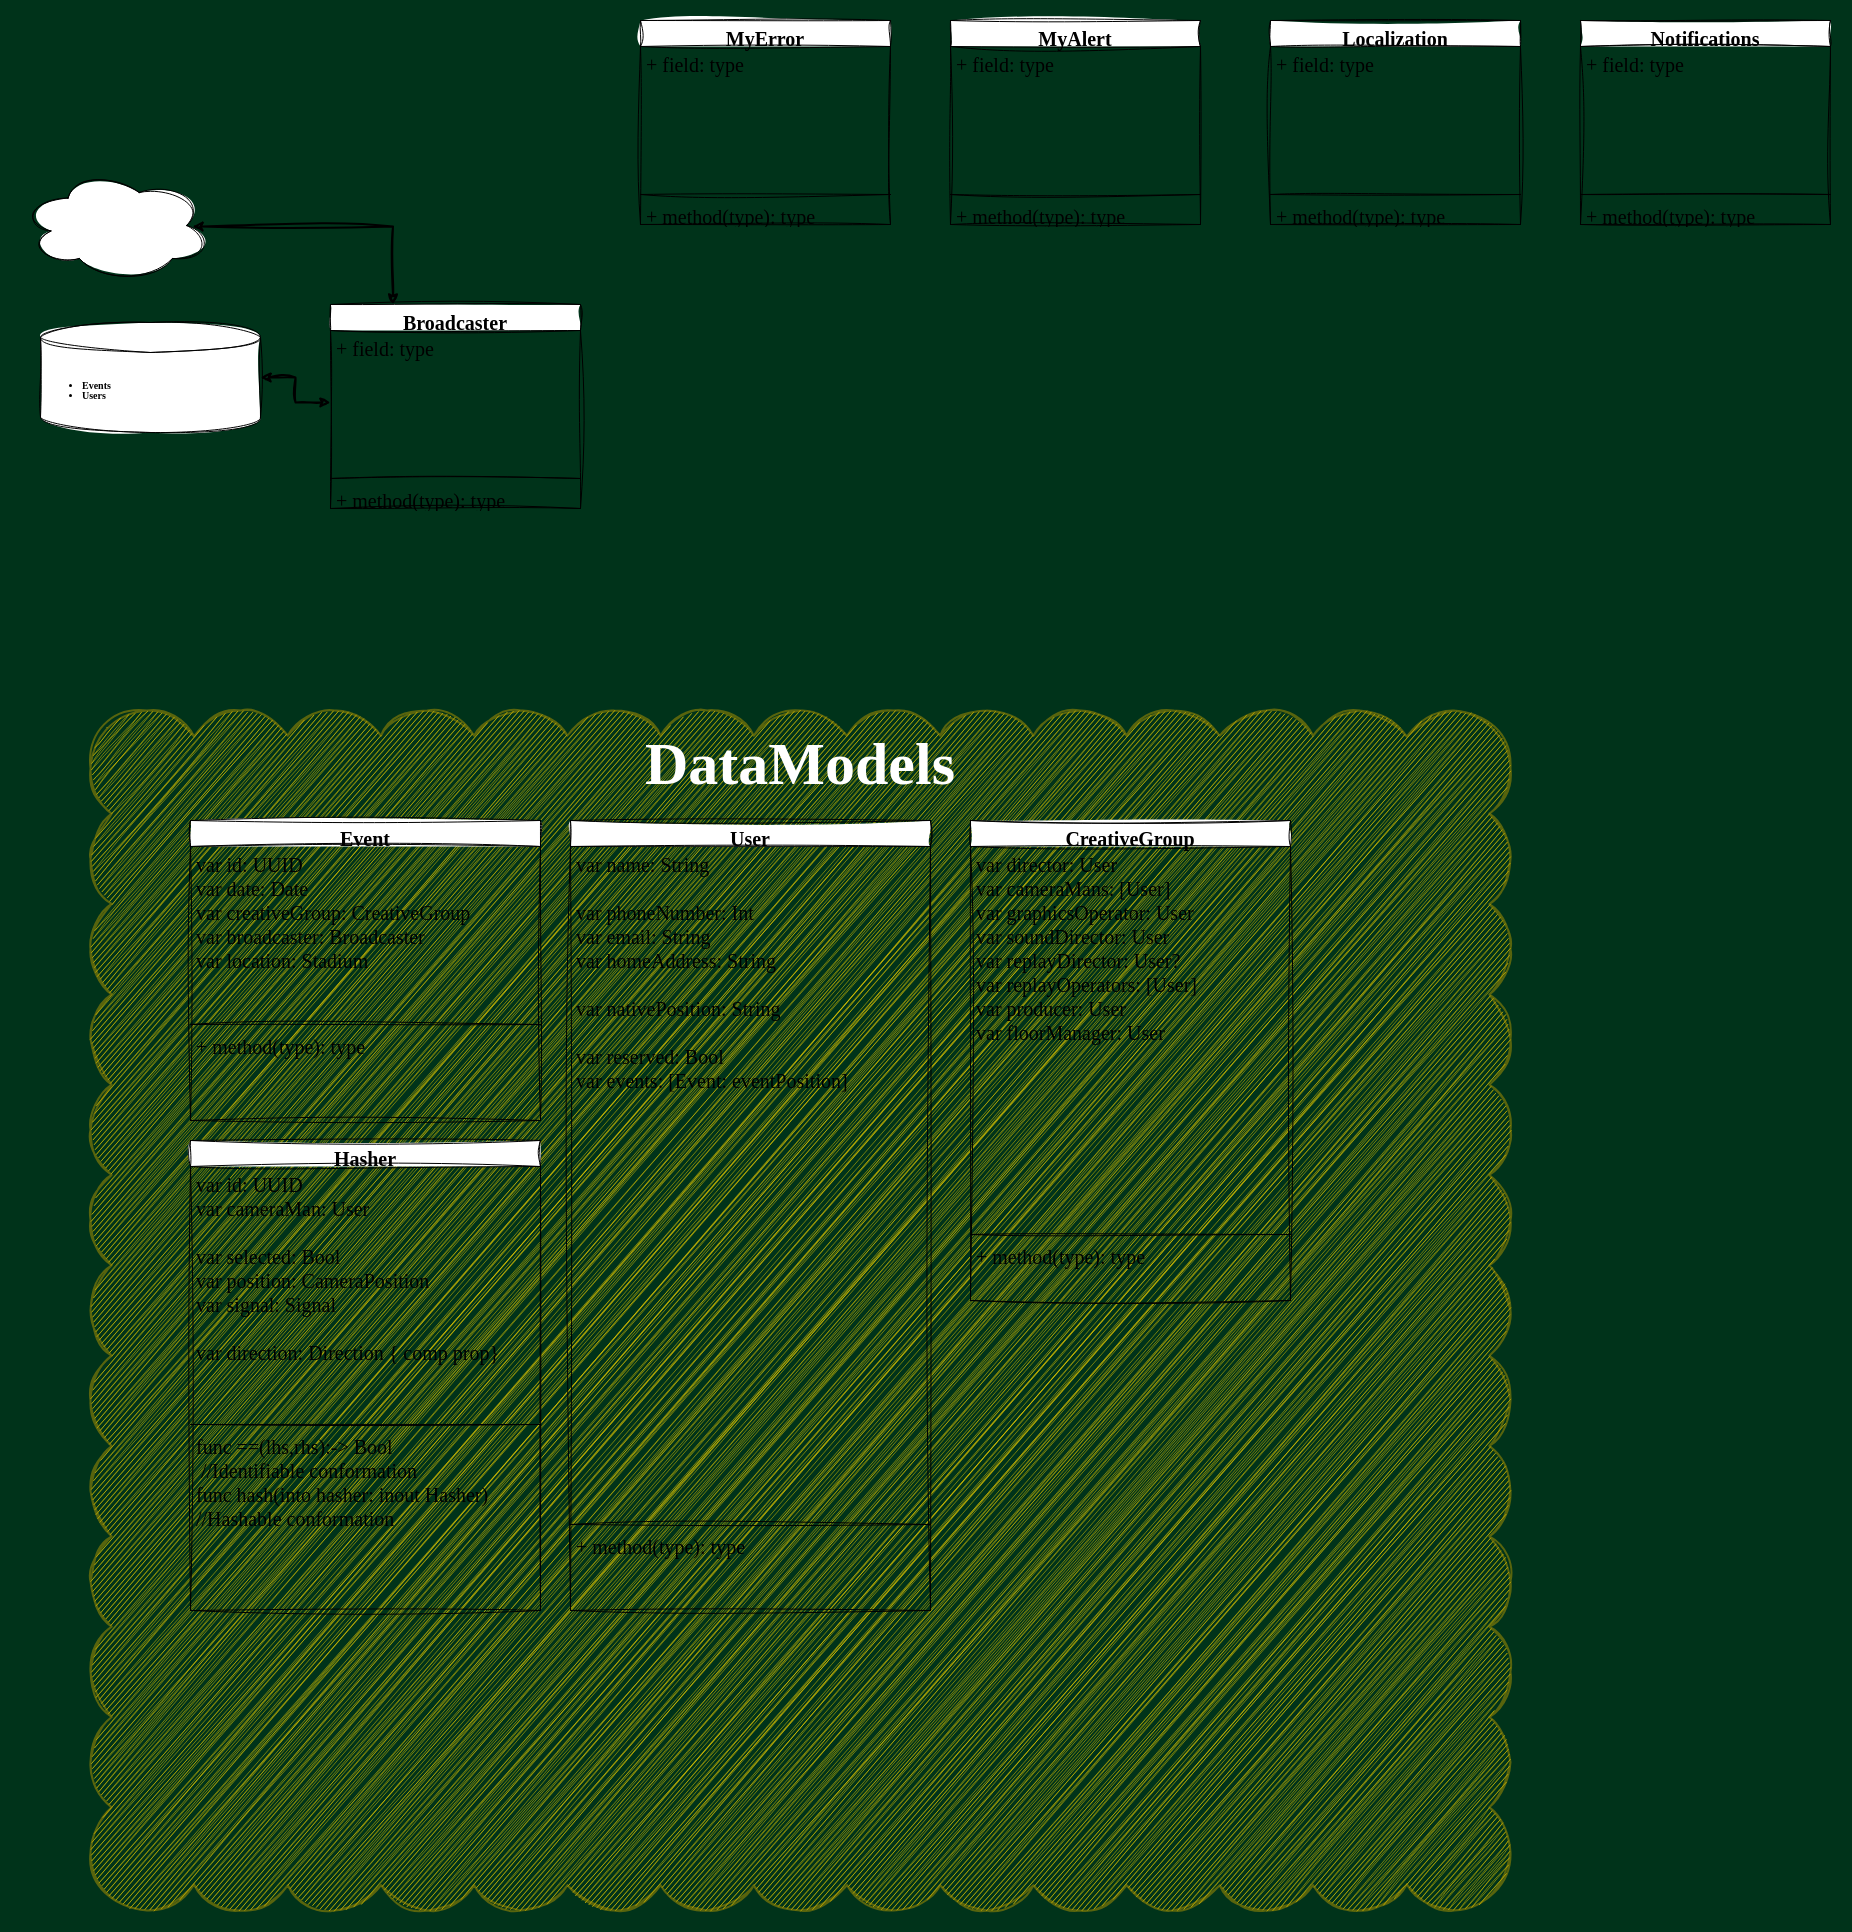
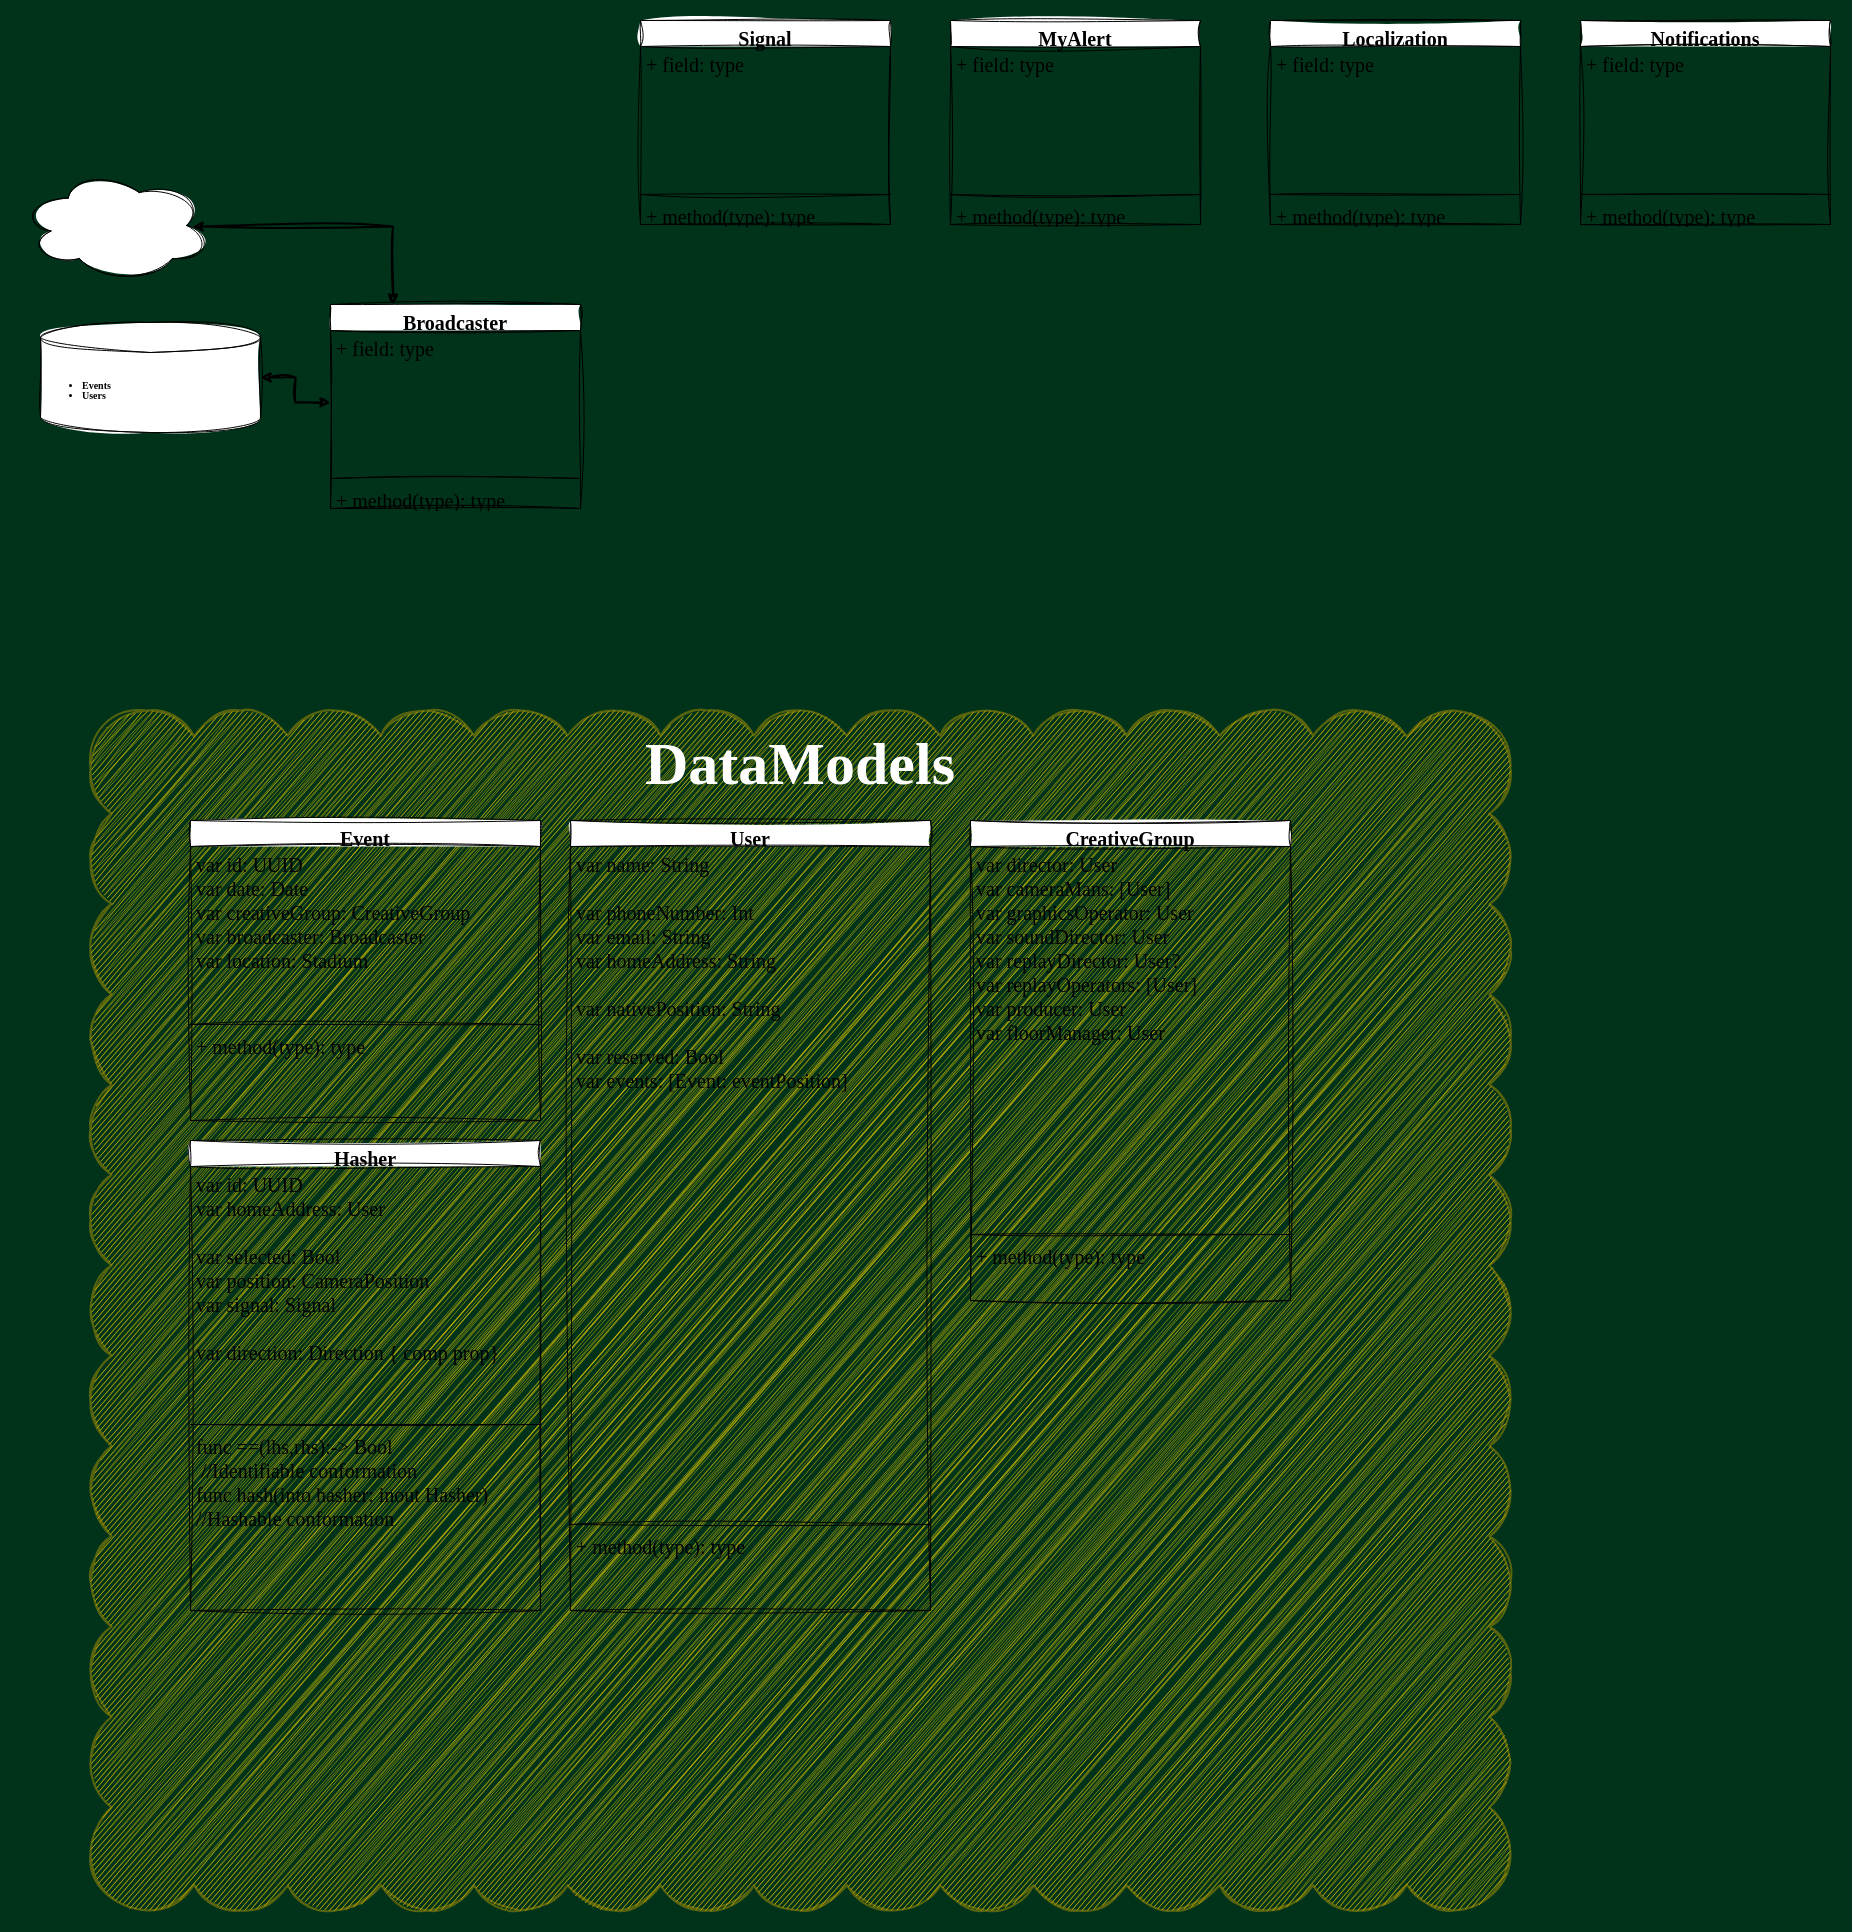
(766, 40) -> (766, 40)
(367, 1258) -> (367, 1258)
